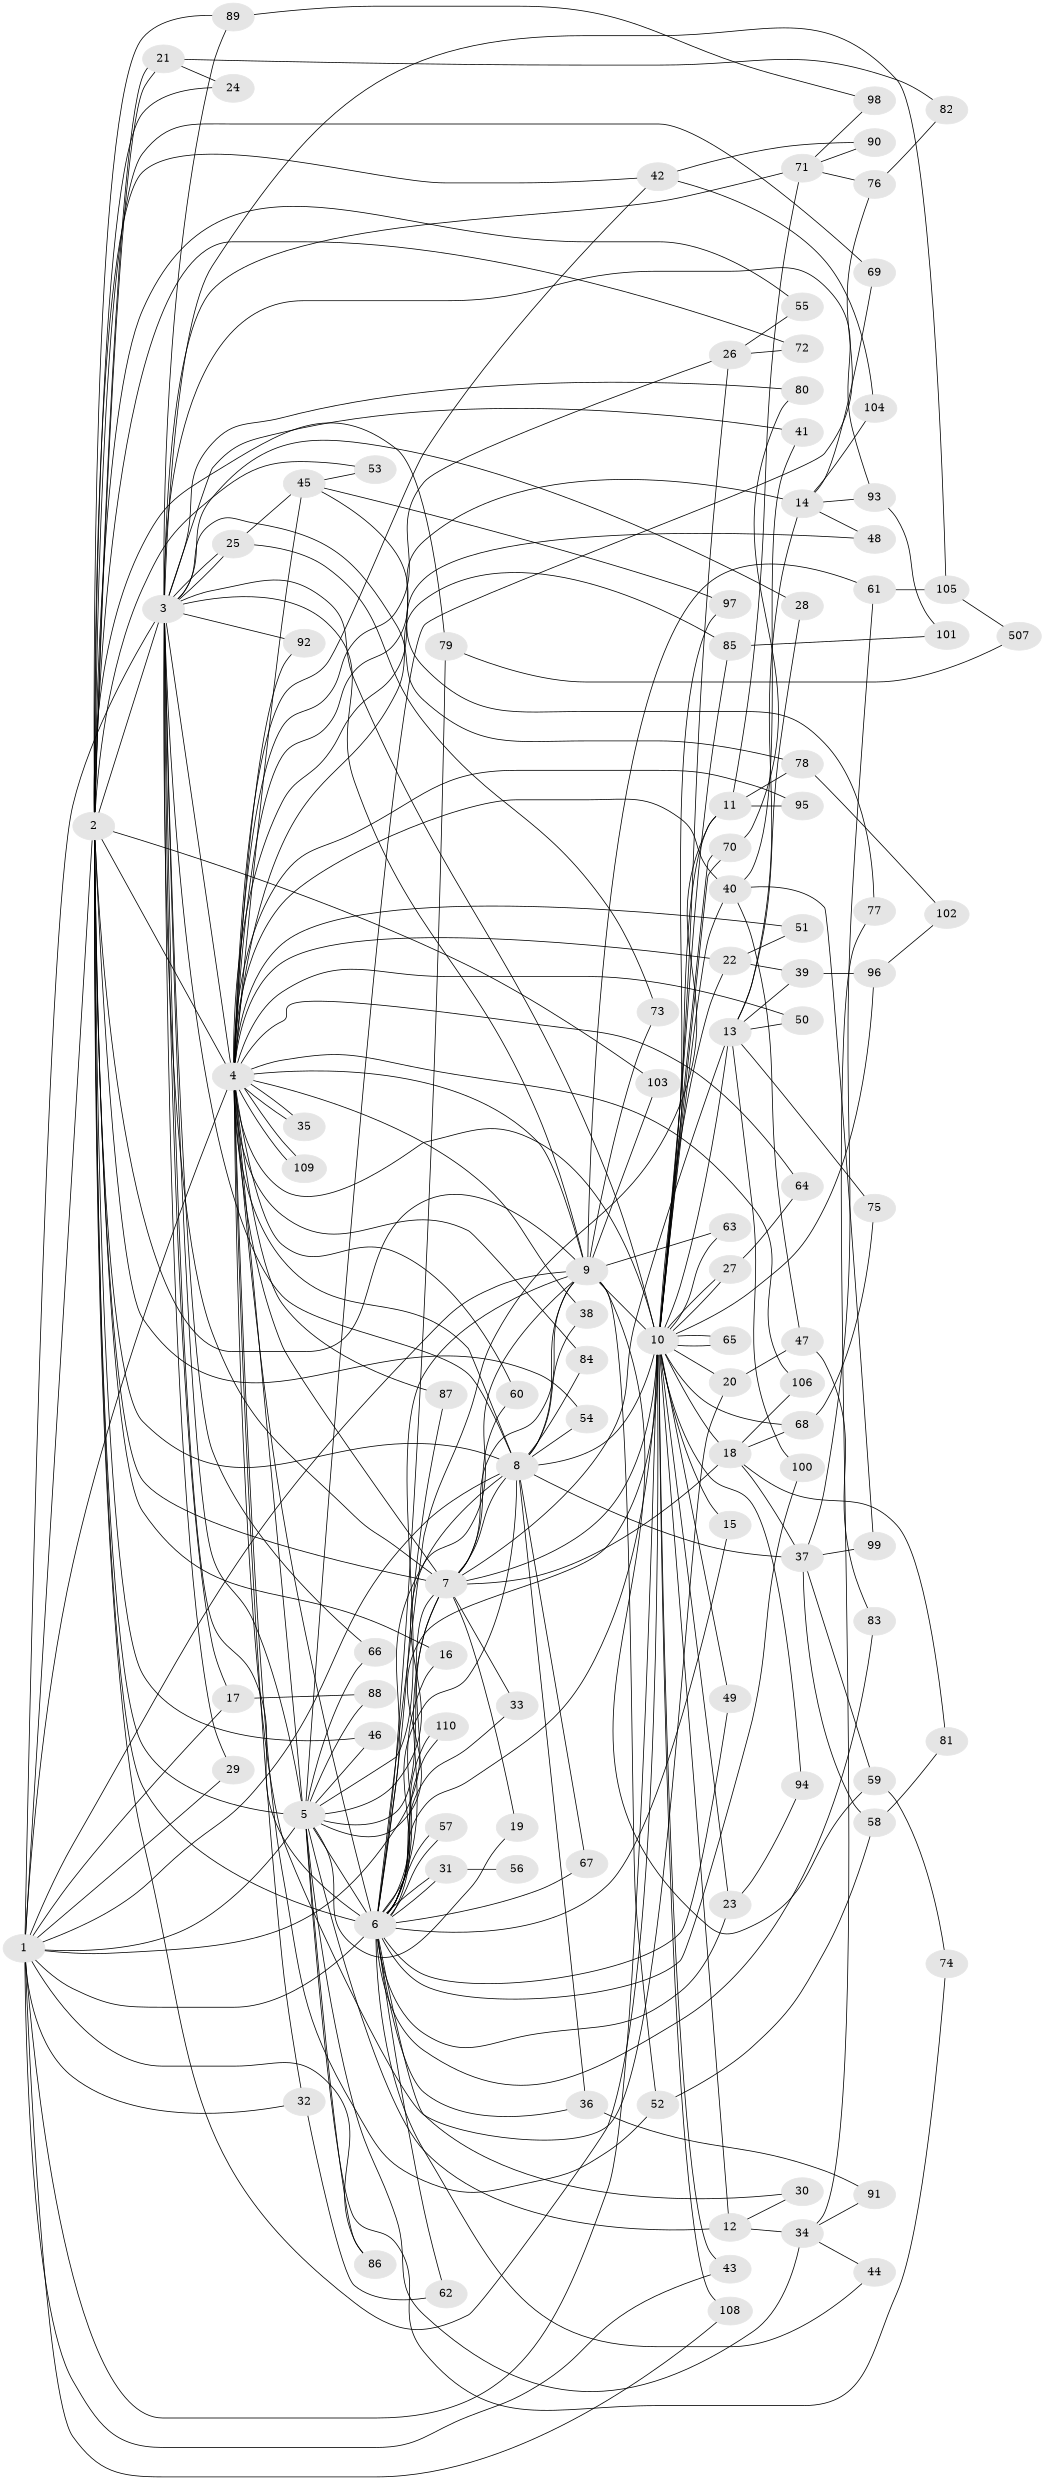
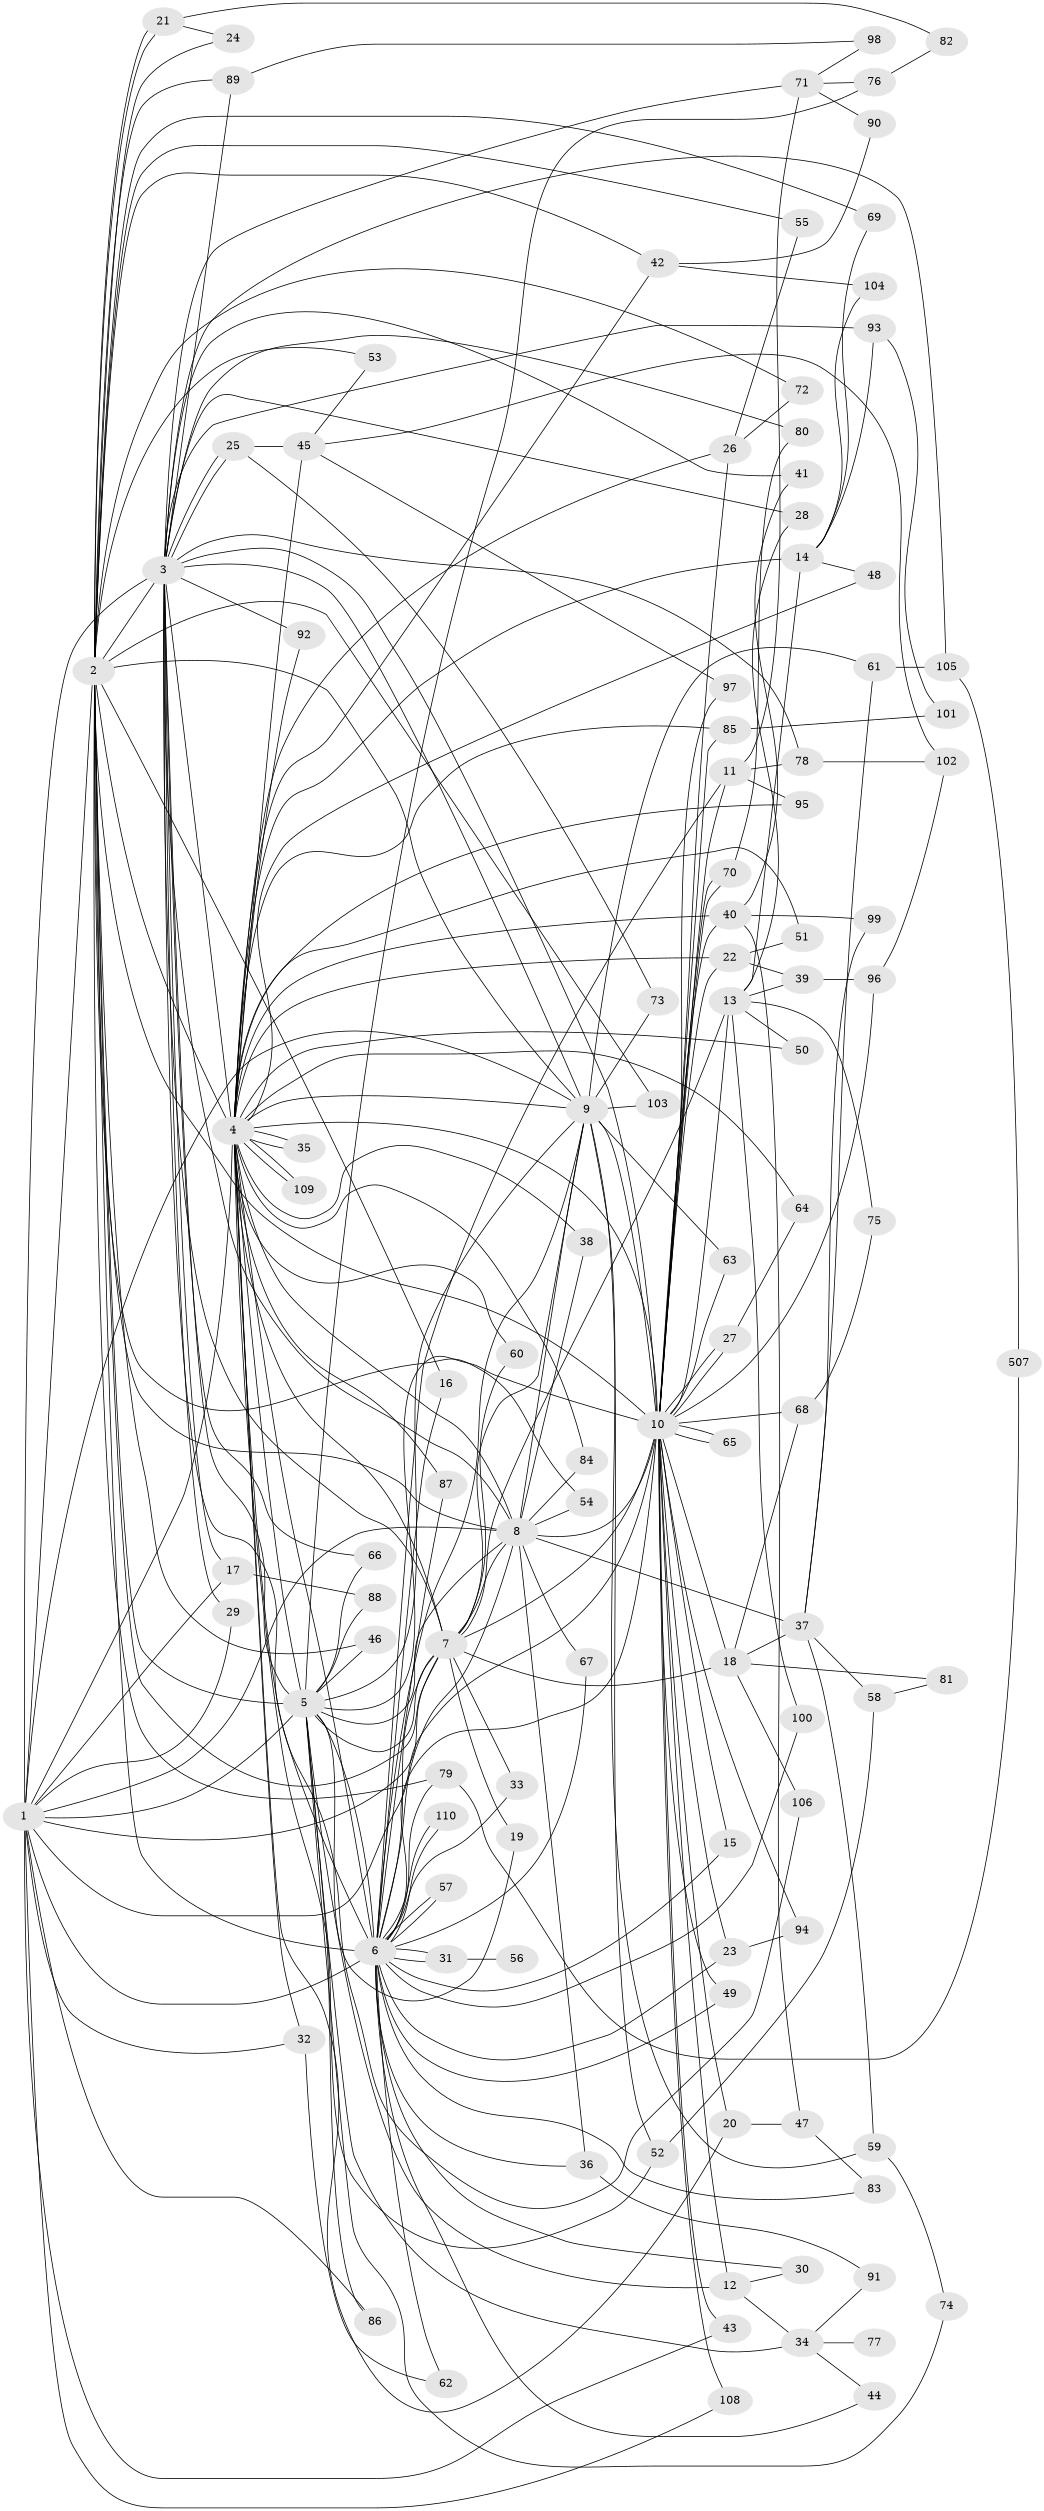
(596, 711) -> (754, 355)
